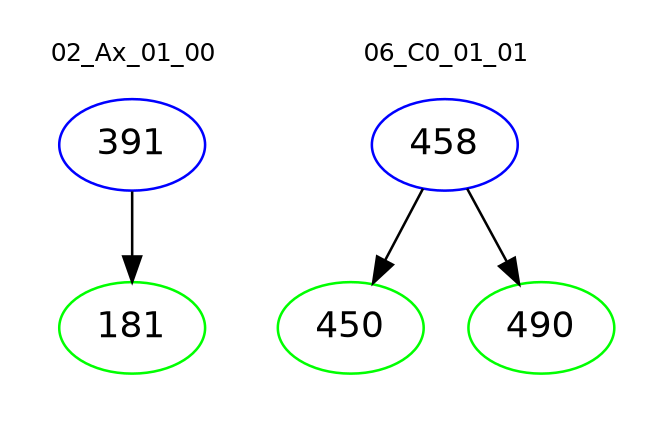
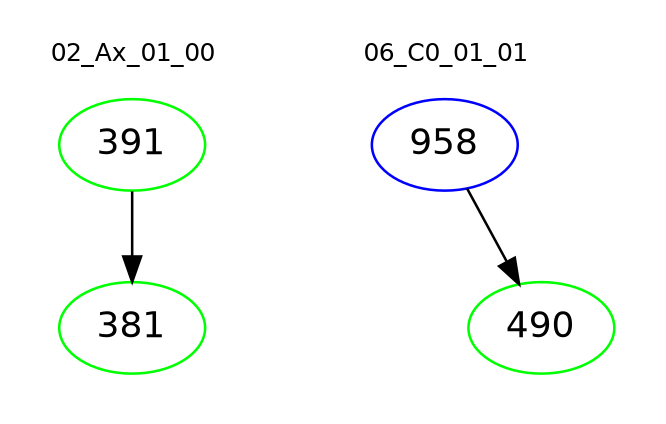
(132, 145) -> (132, 145)
(445, 145) -> (445, 145)
(132, 328) -> (132, 328)
(351, 328) -> none
